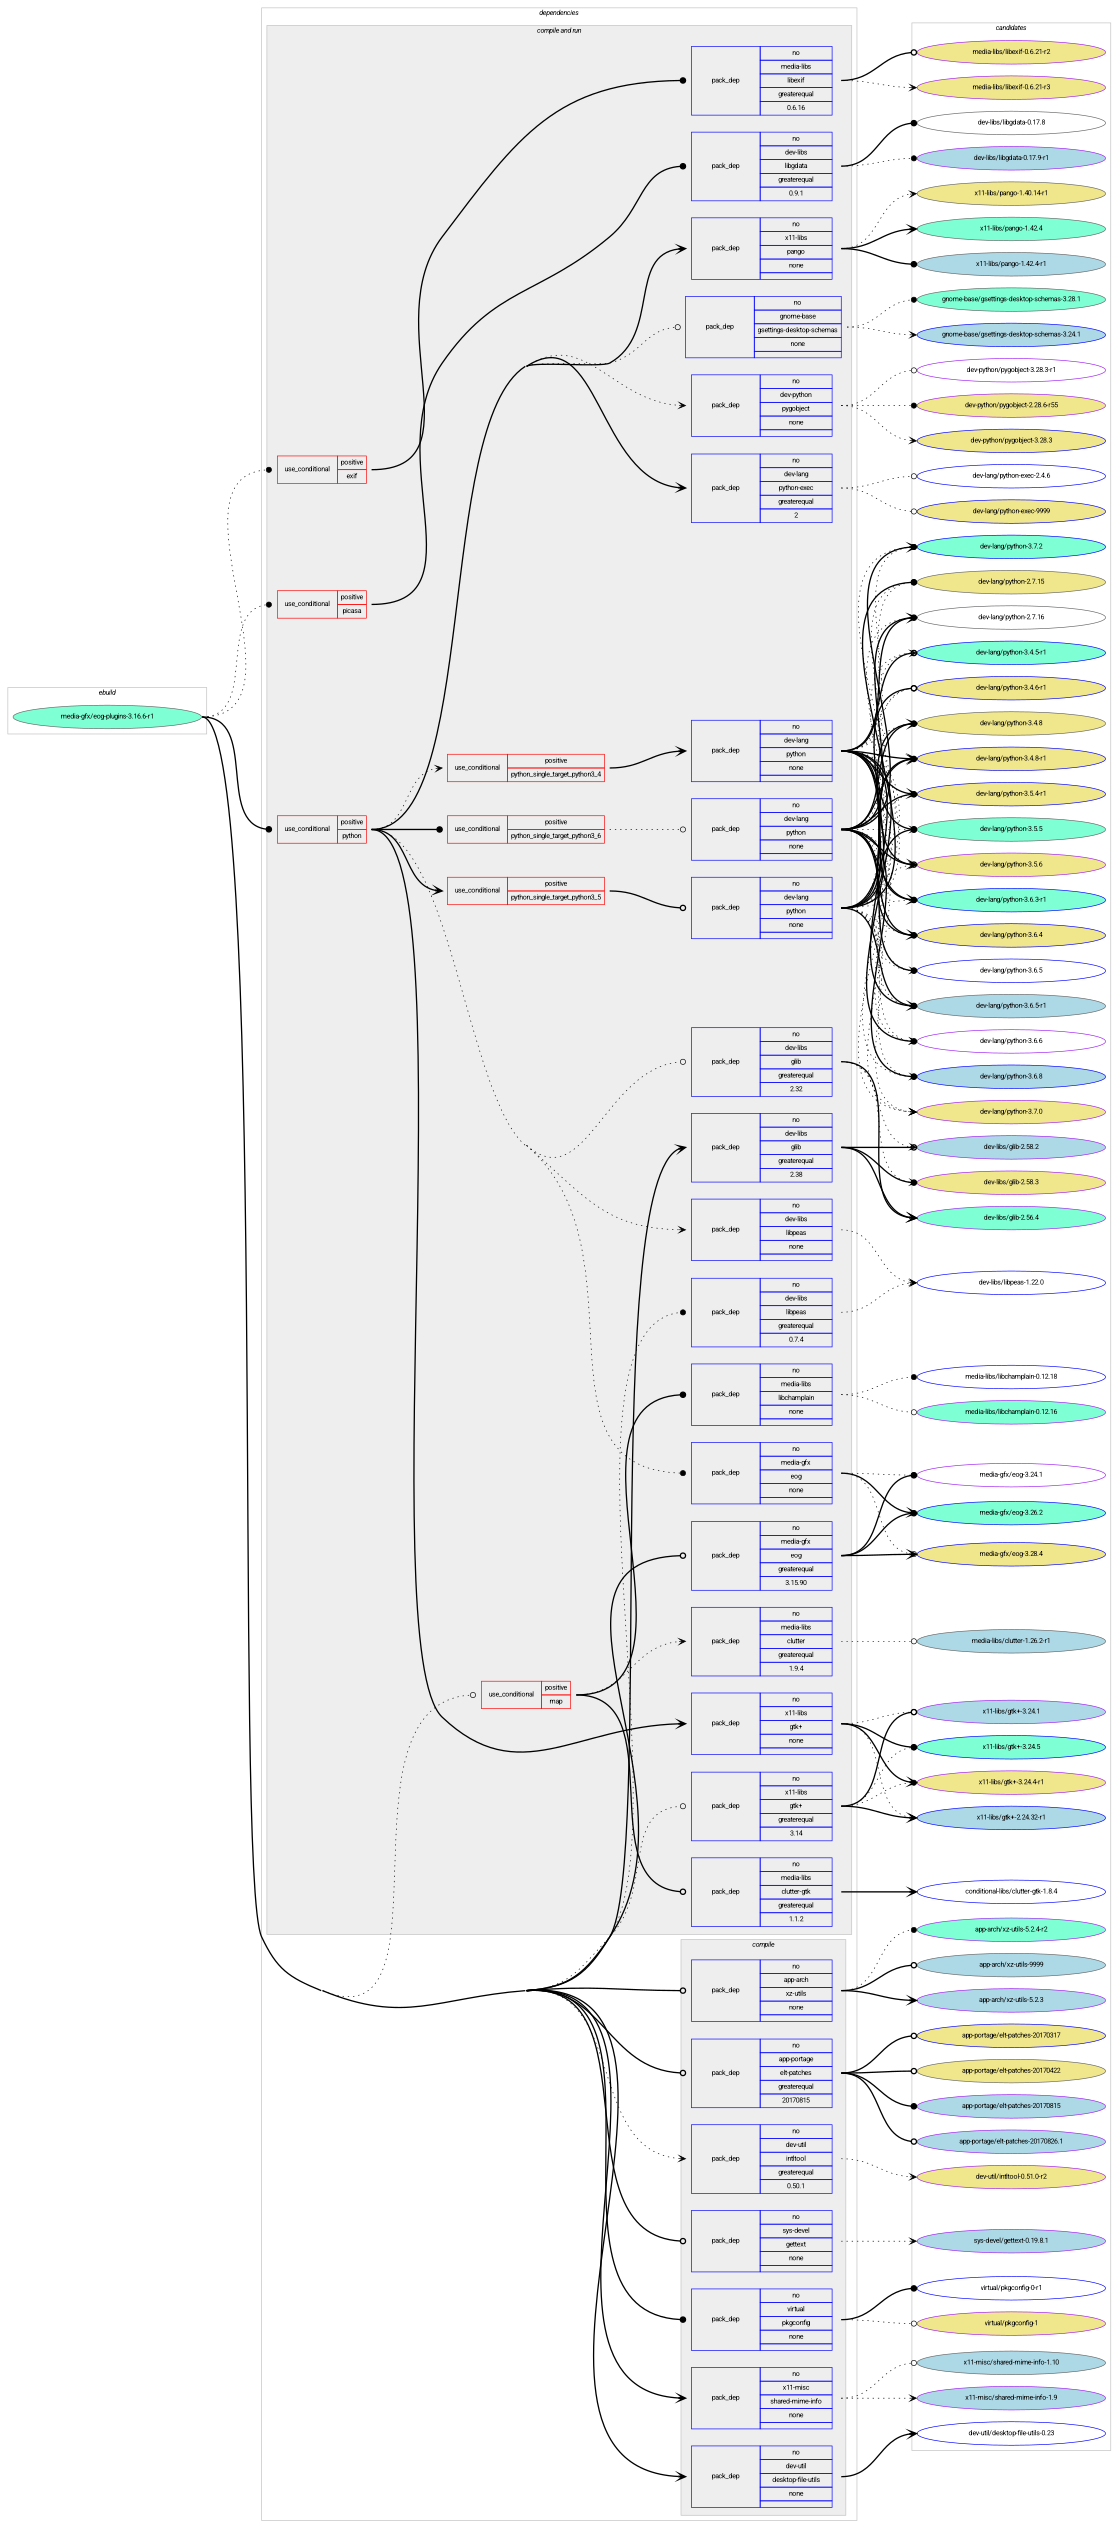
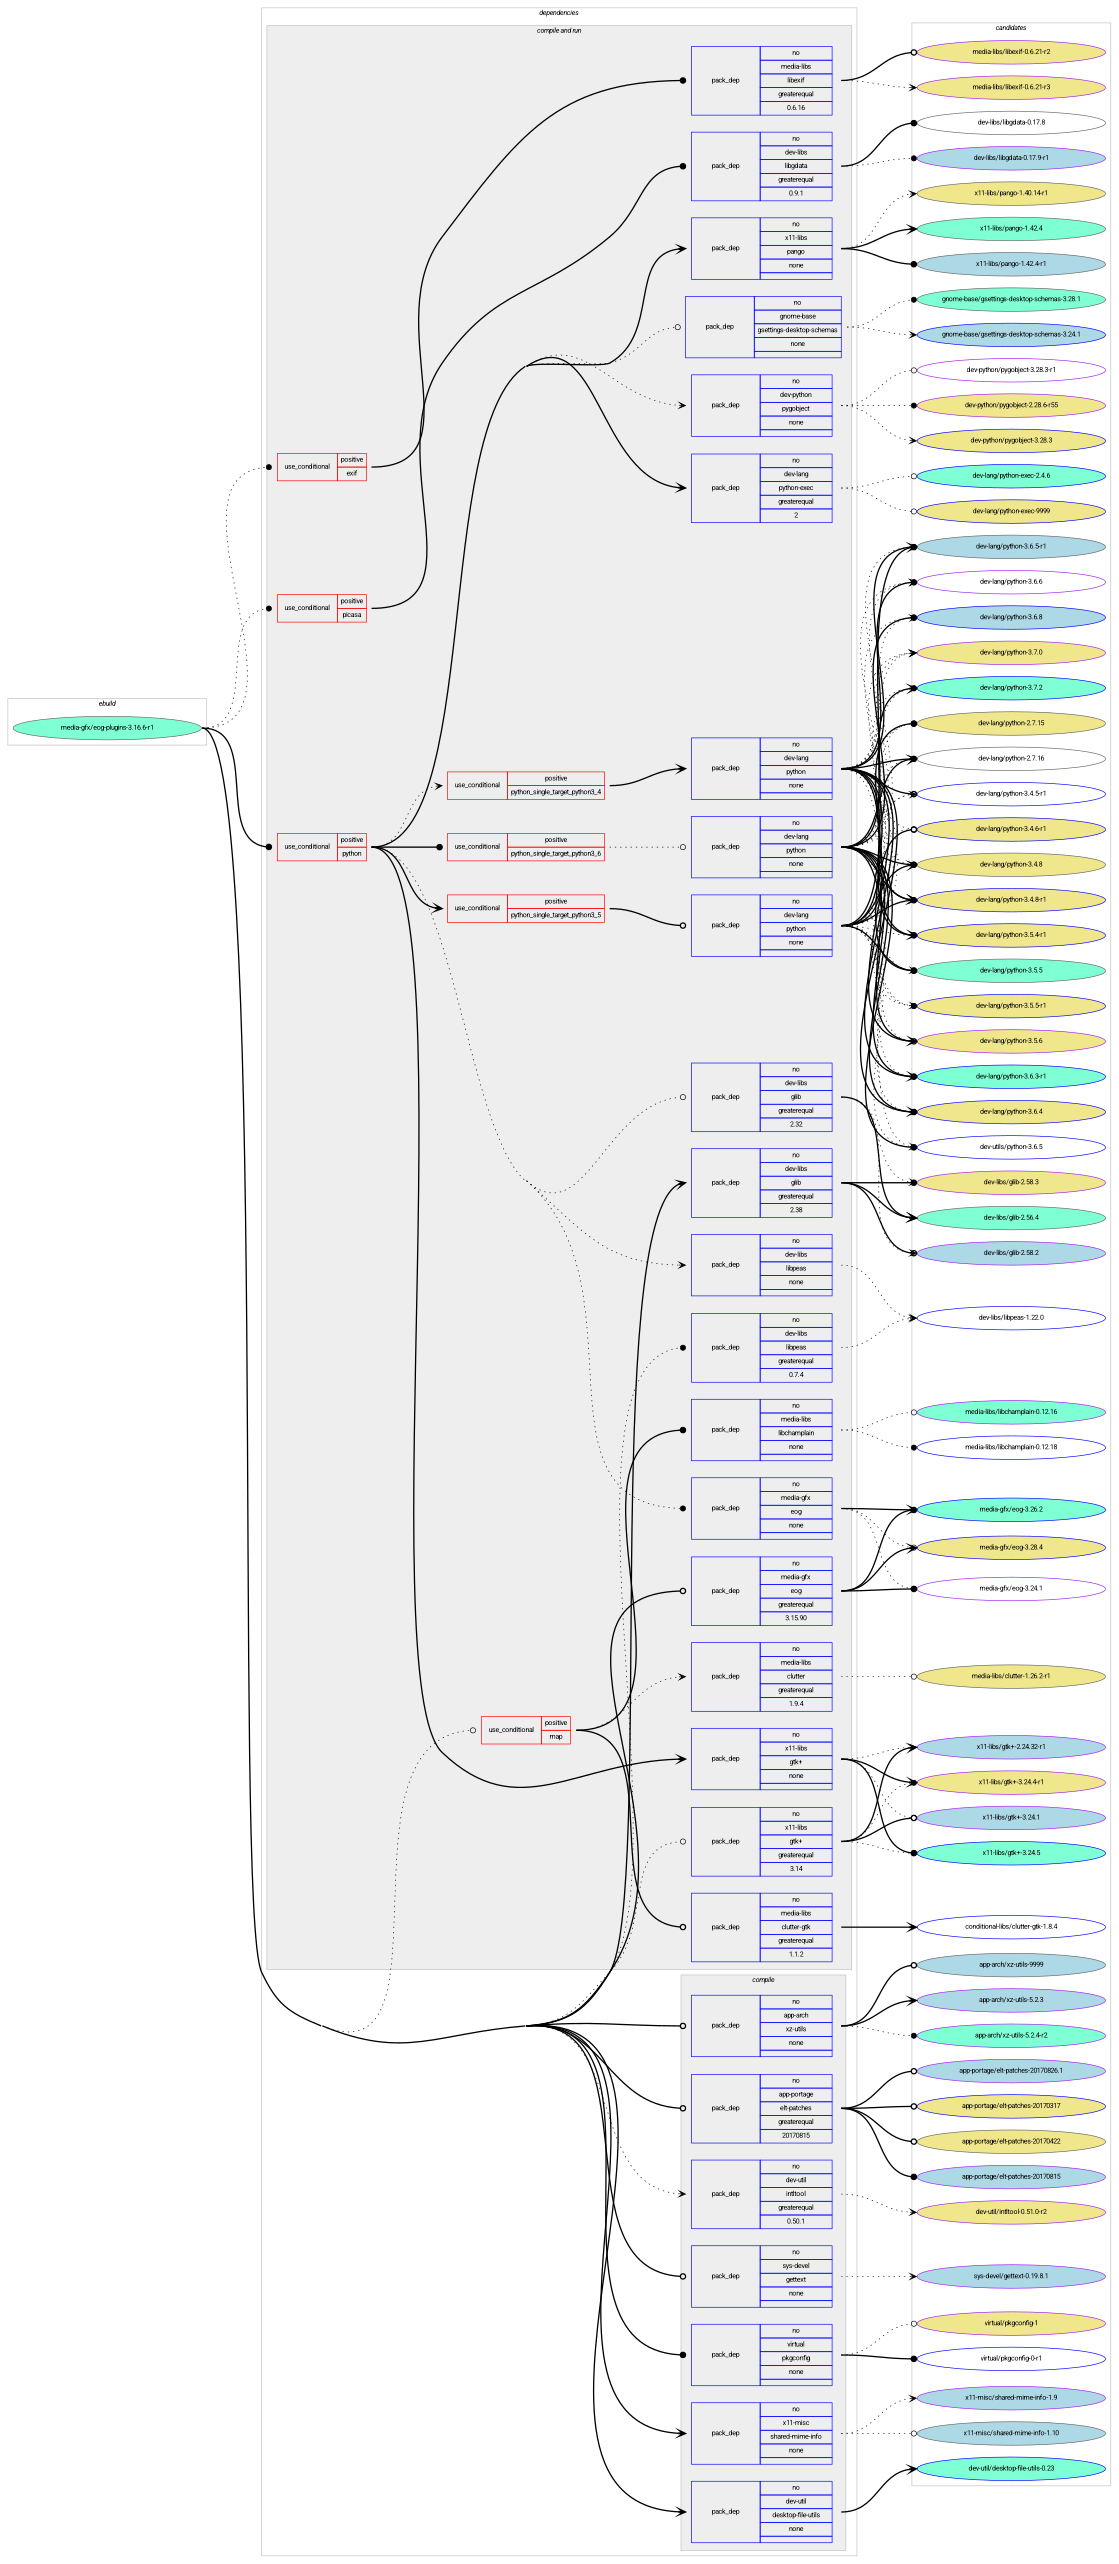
(1011, 476) -> (1011, 476)
(1011, 653) -> (1011, 794)
(1011, 971) -> (1011, 1147)
none -> (1011, 1006)
(1011, 1218) -> (1011, 1218)
(1011, 1641) -> (1011, 1677)
(1011, 1818) -> (1011, 1747)
(1011, 2434) -> (1011, 2469)
